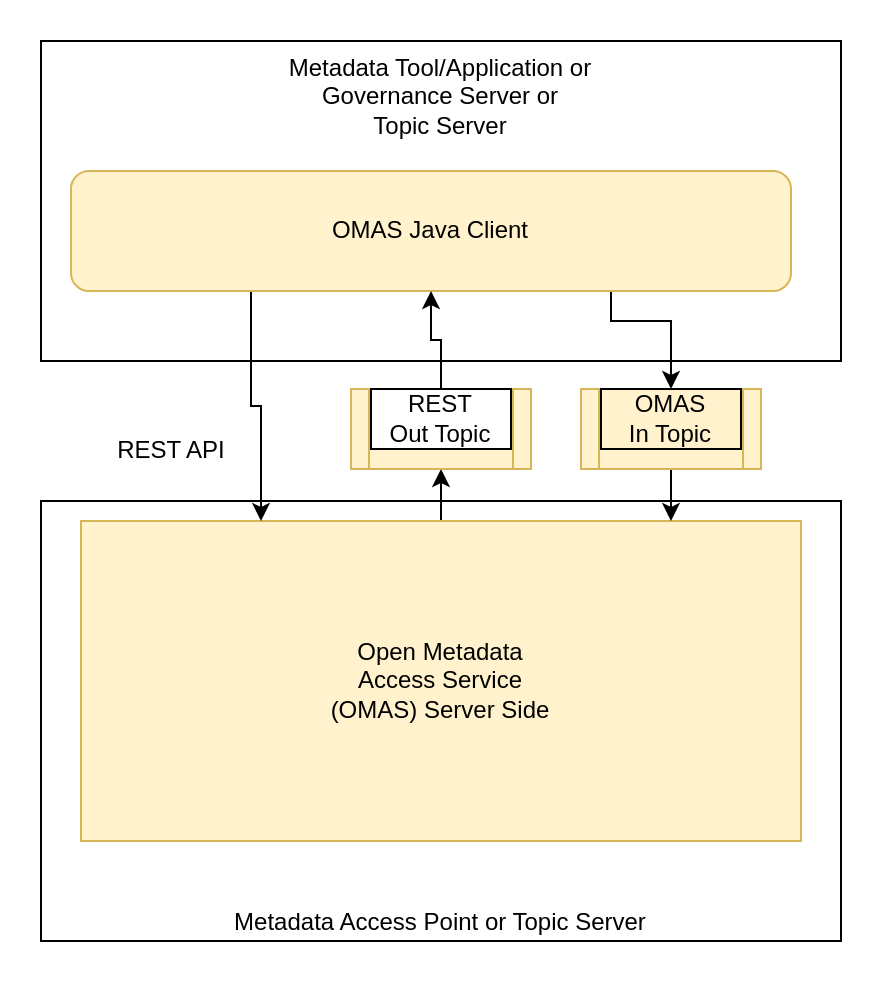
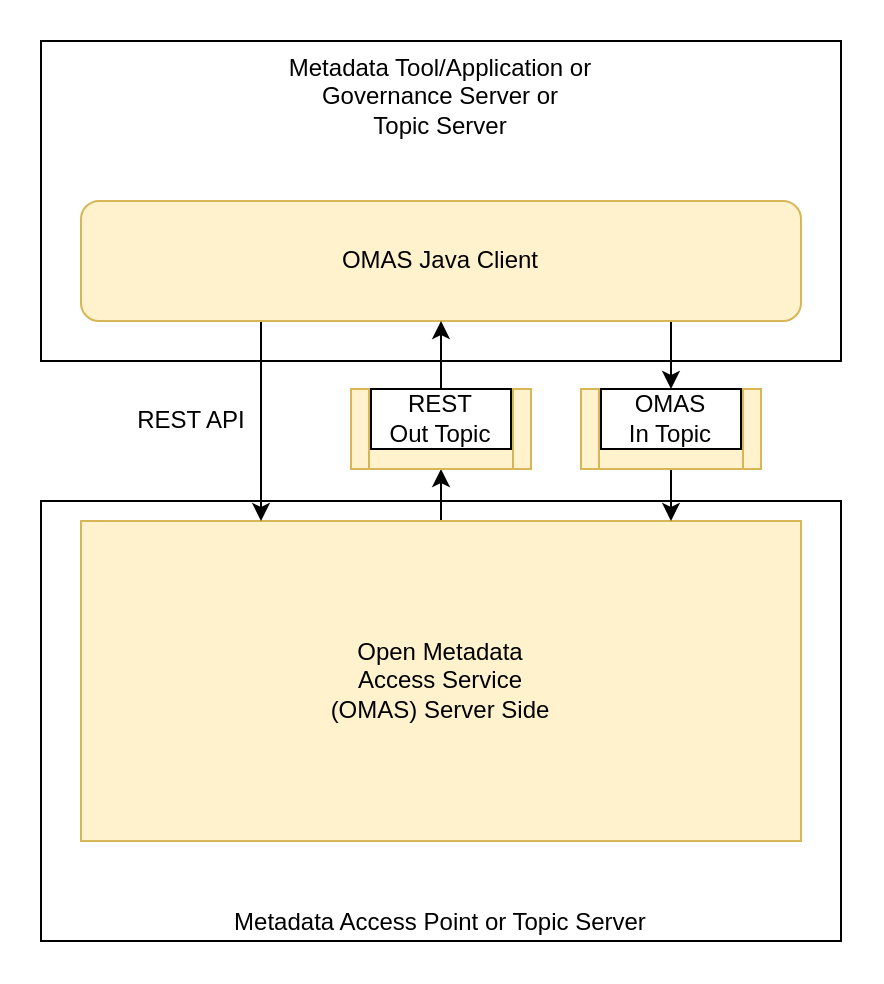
(431, 231) -> (441, 261)
(671, 419) -> (671, 419)
(171, 451) -> (191, 421)
